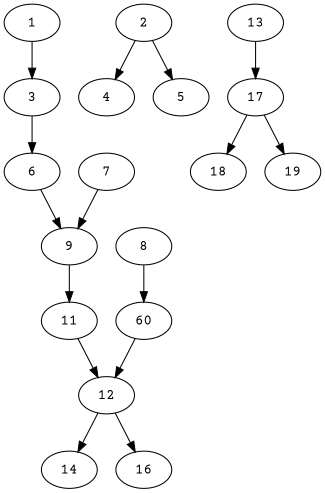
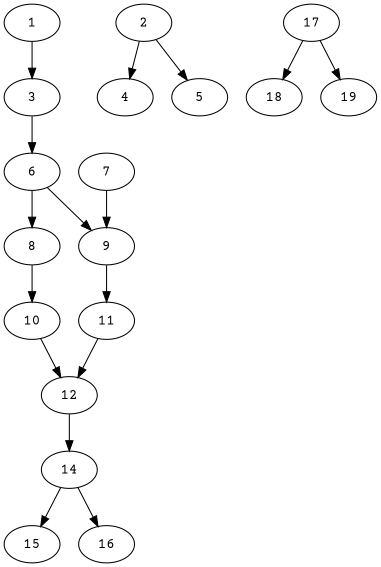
(256, 23) -> none
none -> (32, 204)
(144, 321) -> (32, 321)
(123, 428) -> (86, 502)
none -> (32, 544)
